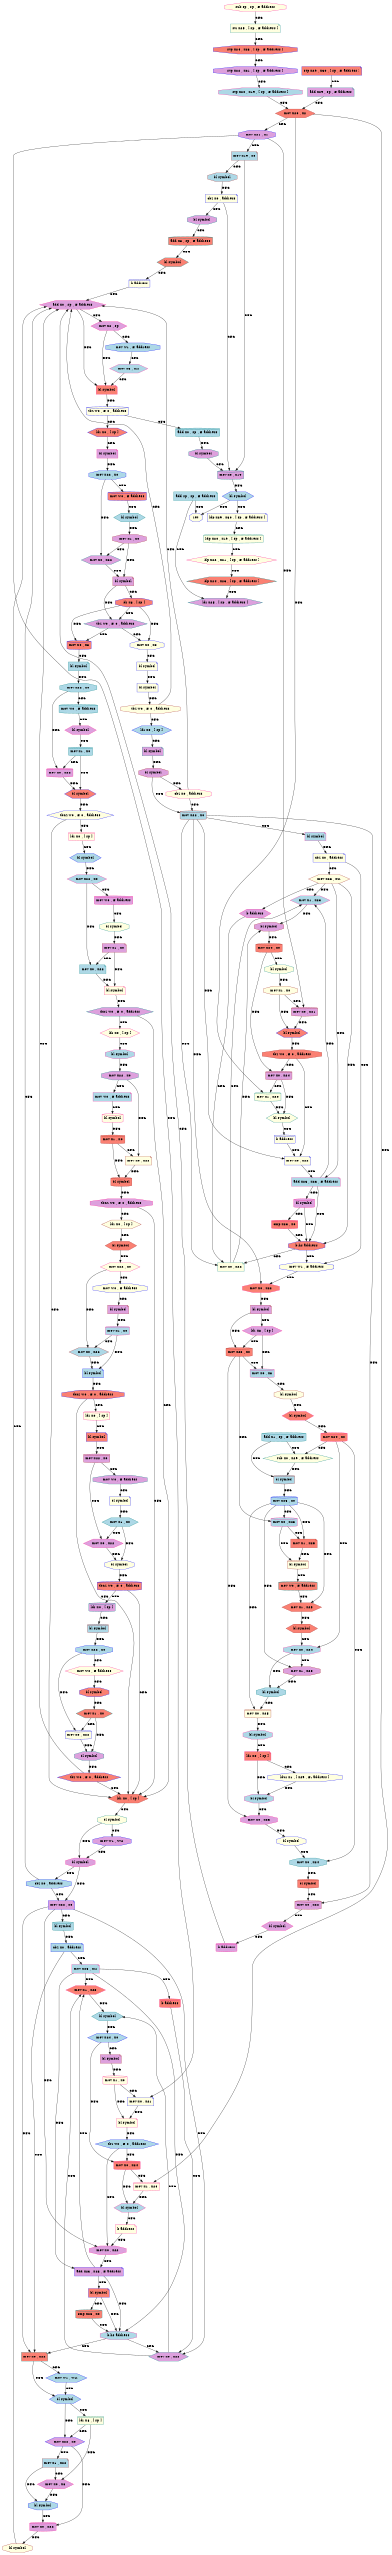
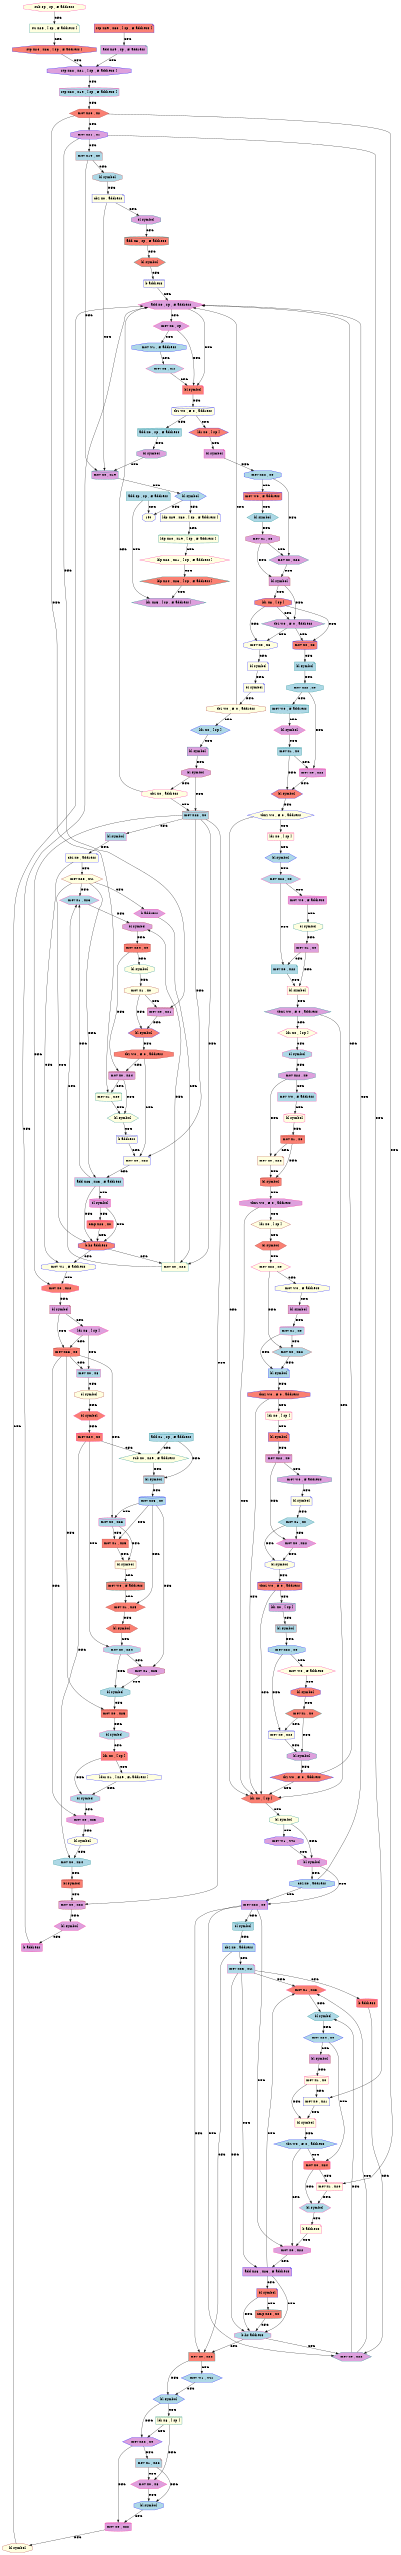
(260, 92) -> (89, 92)
(314, 102) -> (108, 60)
(249, 1600) -> (67, 1540)
(258, 1714) -> (114, 1714)
